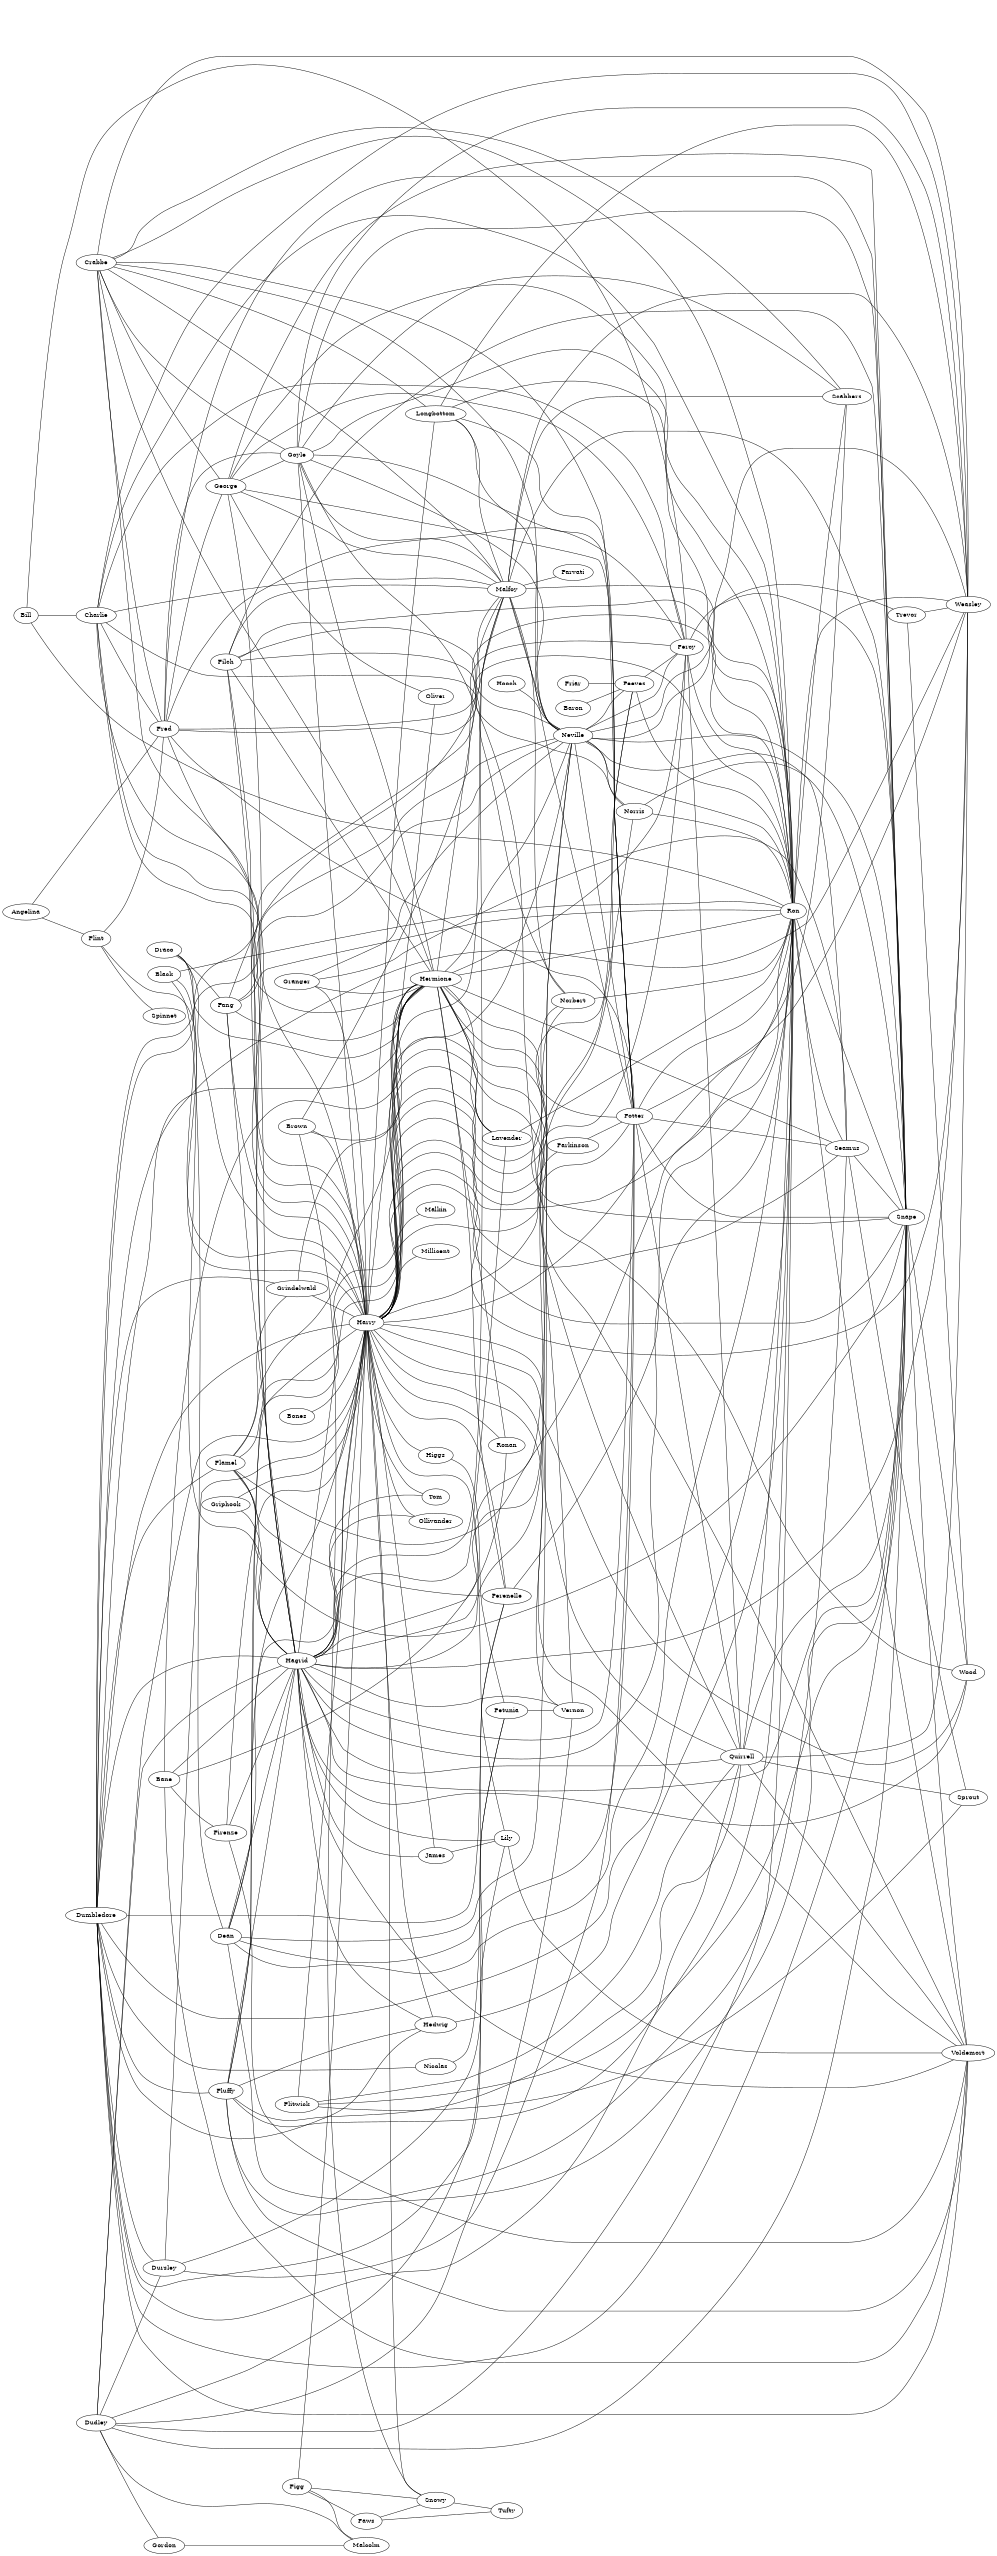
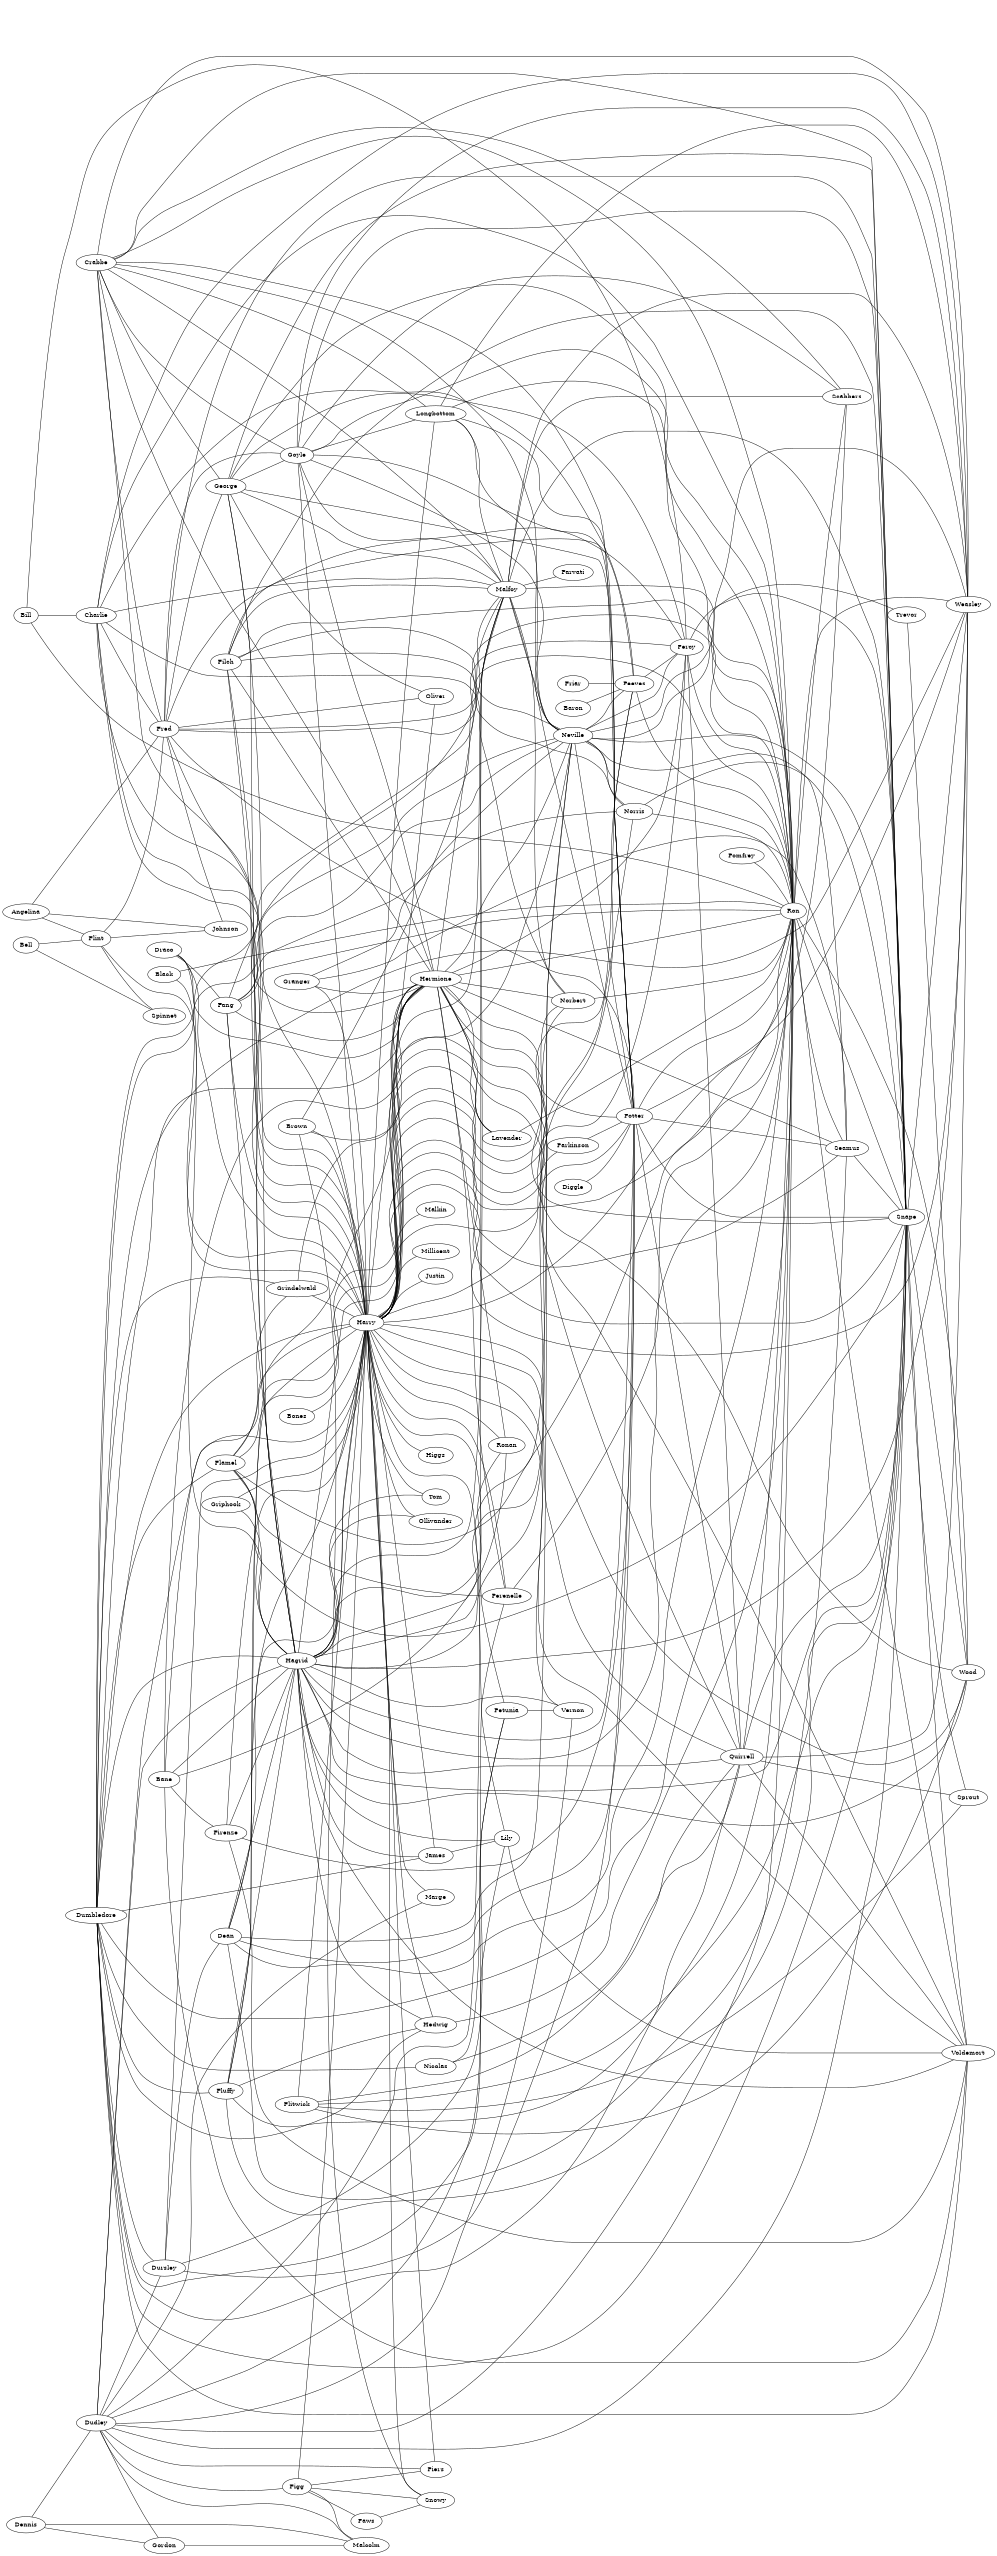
none -> (872, 162)
(410, 386) -> (363, 391)
none -> (446, 548)
(936, 610) -> (937, 911)
(507, 684) -> none
none -> (293, 714)
none -> (252, 843)
none -> (742, 856)
none -> (406, 891)
none -> (226, 929)
none -> (26, 945)
none -> (506, 990)
(525, 1050) -> (358, 437)
none -> (573, 1187)
none -> (436, 1276)
none -> (939, 1277)
(200, 1430) -> (180, 2099)
(479, 1463) -> (440, 1596)
(905, 1490) -> (929, 1580)
none -> (185, 1530)
(479, 1545) -> (473, 1455)
none -> (618, 1621)
none -> (477, 1838)
none -> (436, 1897)
(452, 1917) -> (271, 1885)
(569, 2048) -> (632, 1948)
none -> (729, 2079)
(636, 2311) -> none
none -> (436, 2470)
none -> (182, 2485)
(507, 2511) -> none
none -> (26, 2525)
